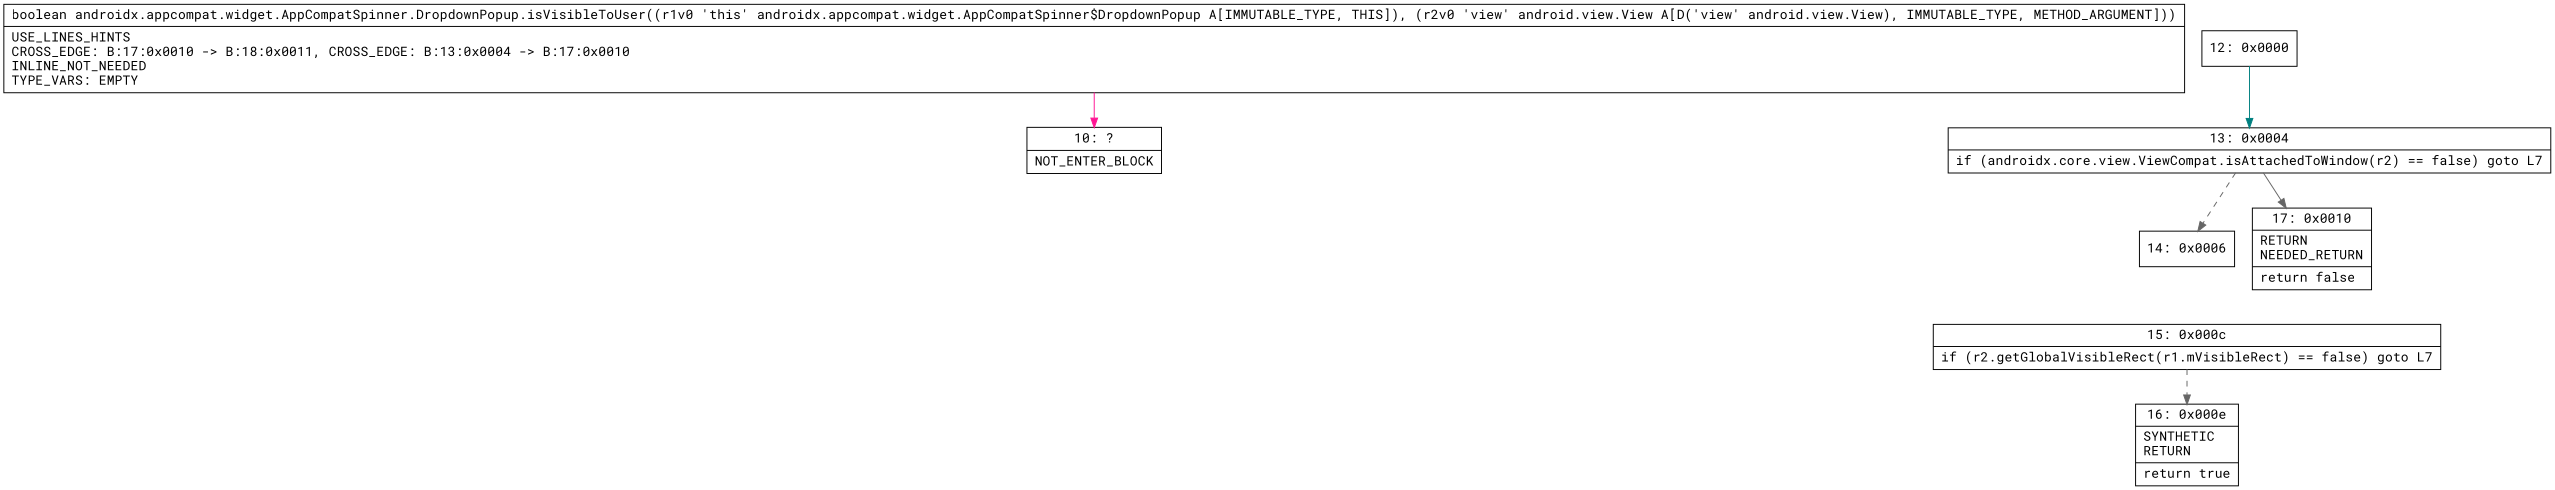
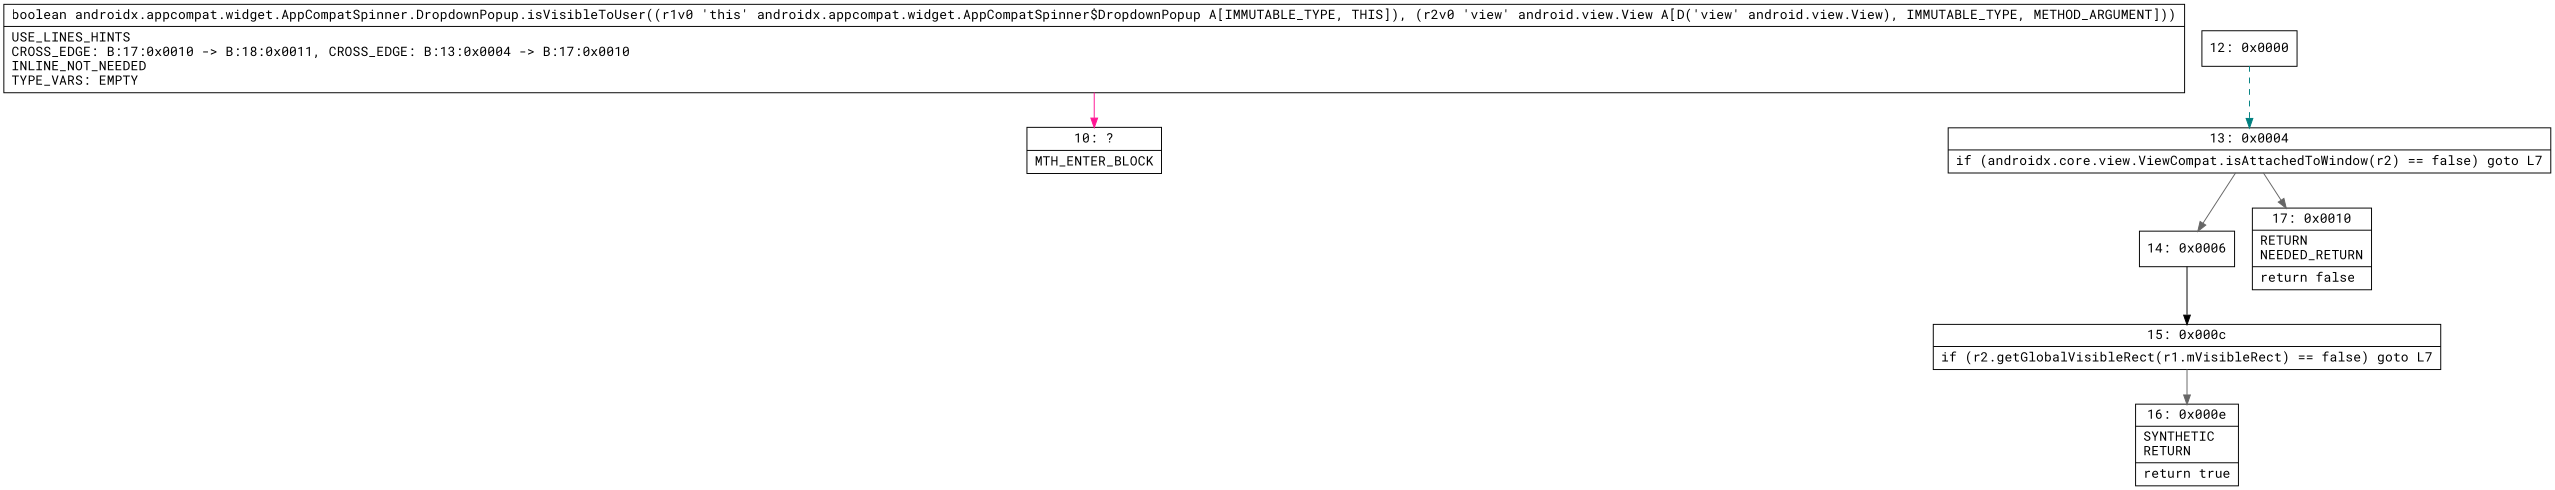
(2249, 92) -> (2249, 92)
(1094, 161) -> (1094, 161)
(2219, 198) -> (2219, 198)
none -> (2187, 291)
(2187, 382) -> (2187, 382)
